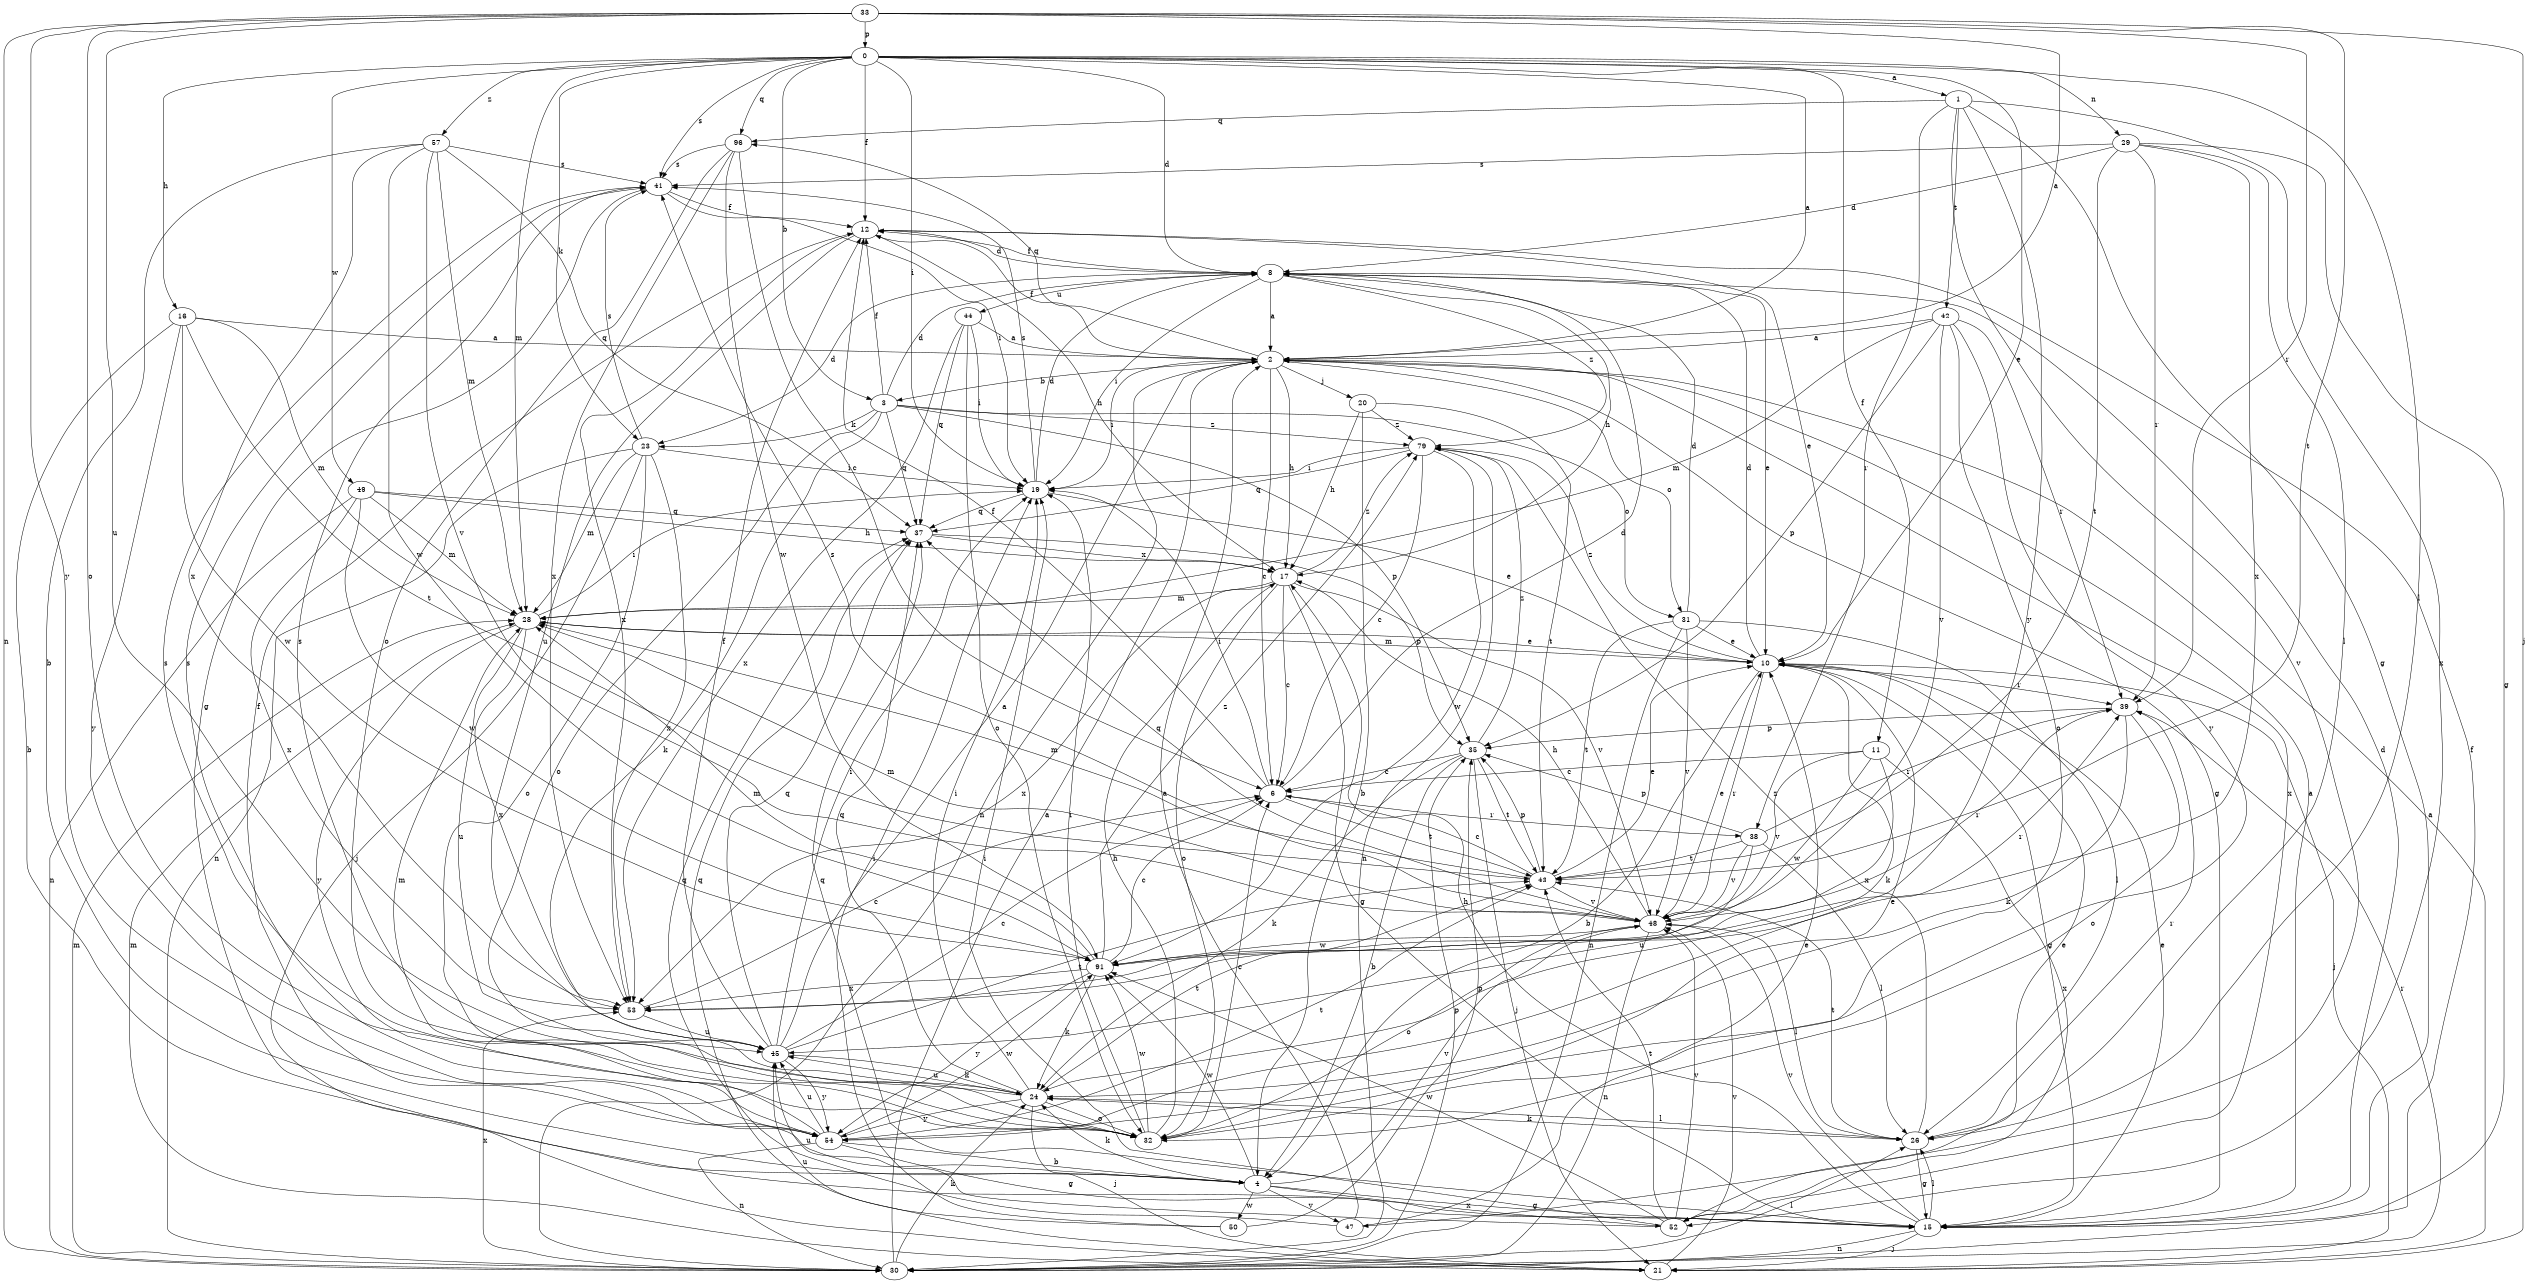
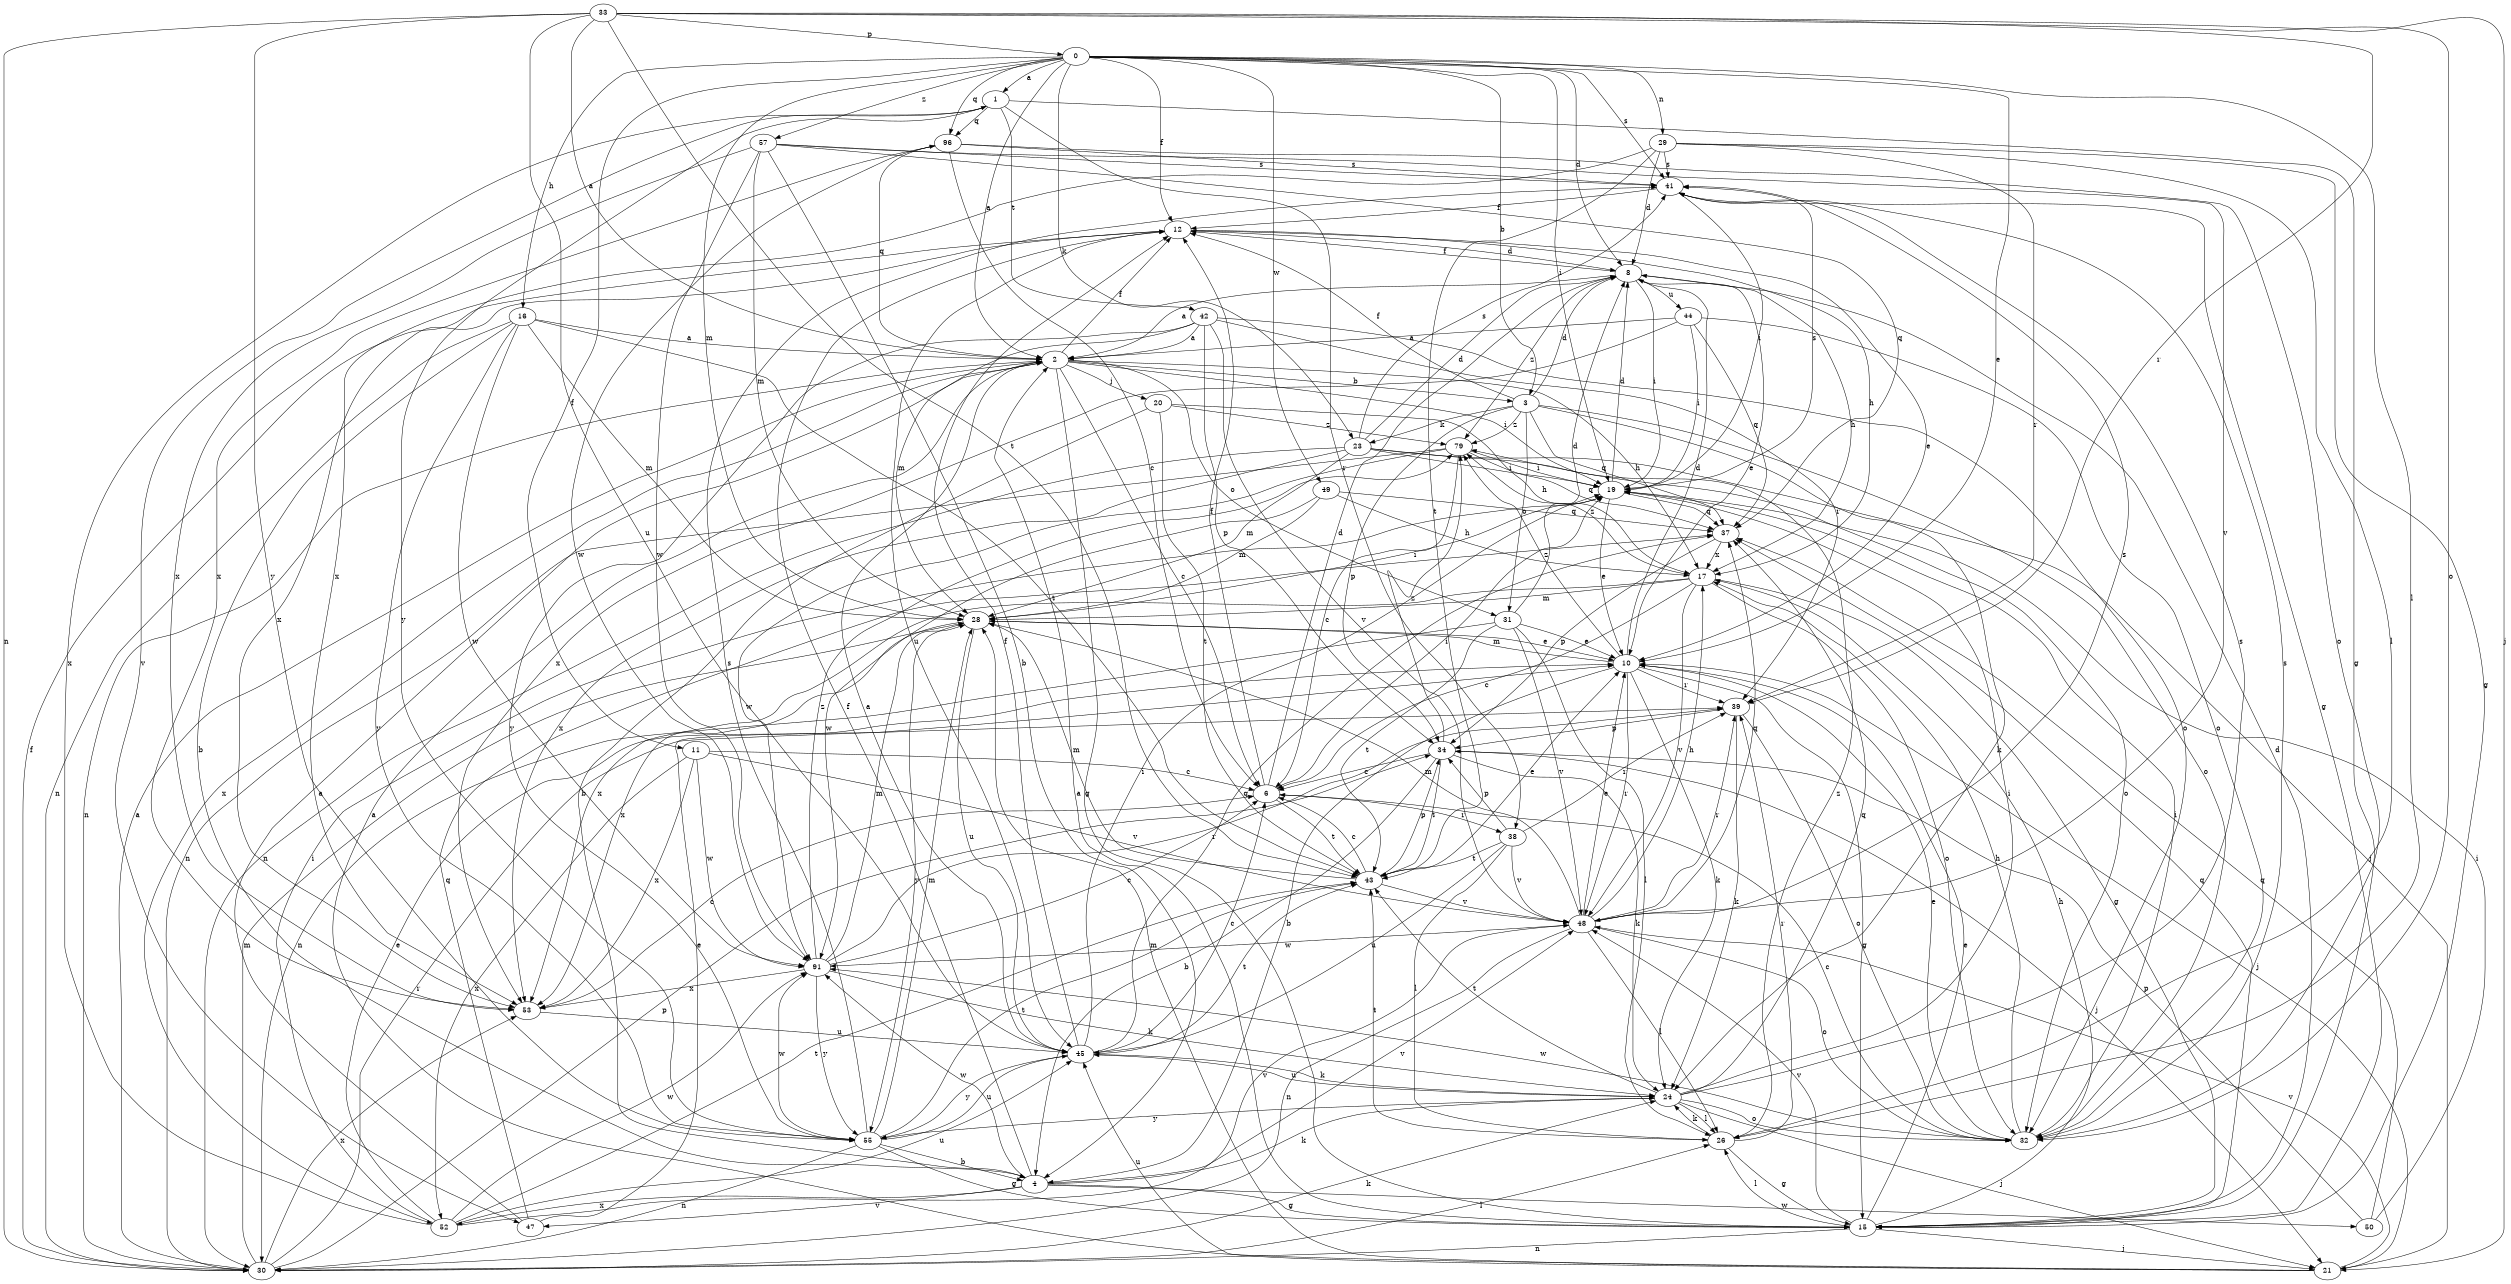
(935, 290) -> (1476, 336)
(1473, 750) -> (1442, 750)
(2441, 797) -> (117, 474)
(320, 816) -> none
(829, 1141) -> (868, 1141)
(50, 1225) -> (57, 780)
